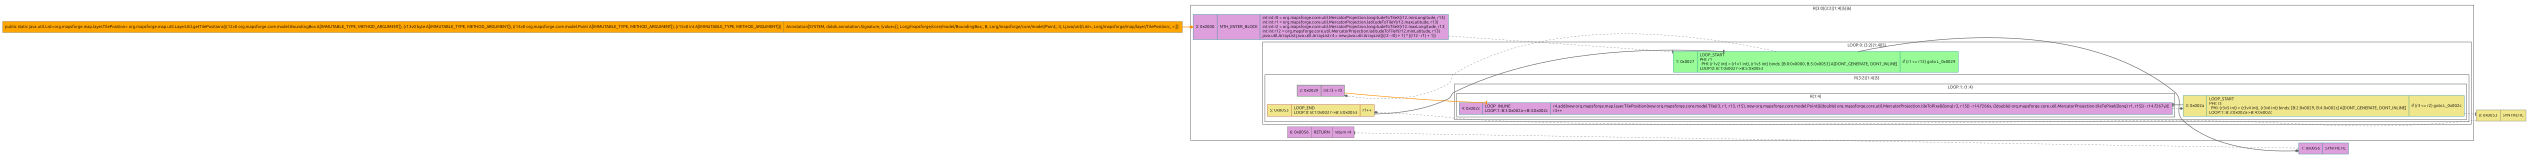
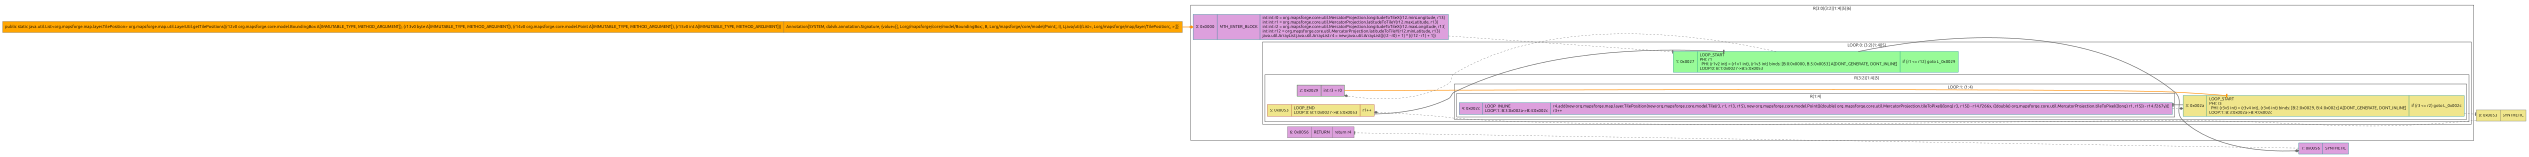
(1415, 99) -> (1785, 90)
